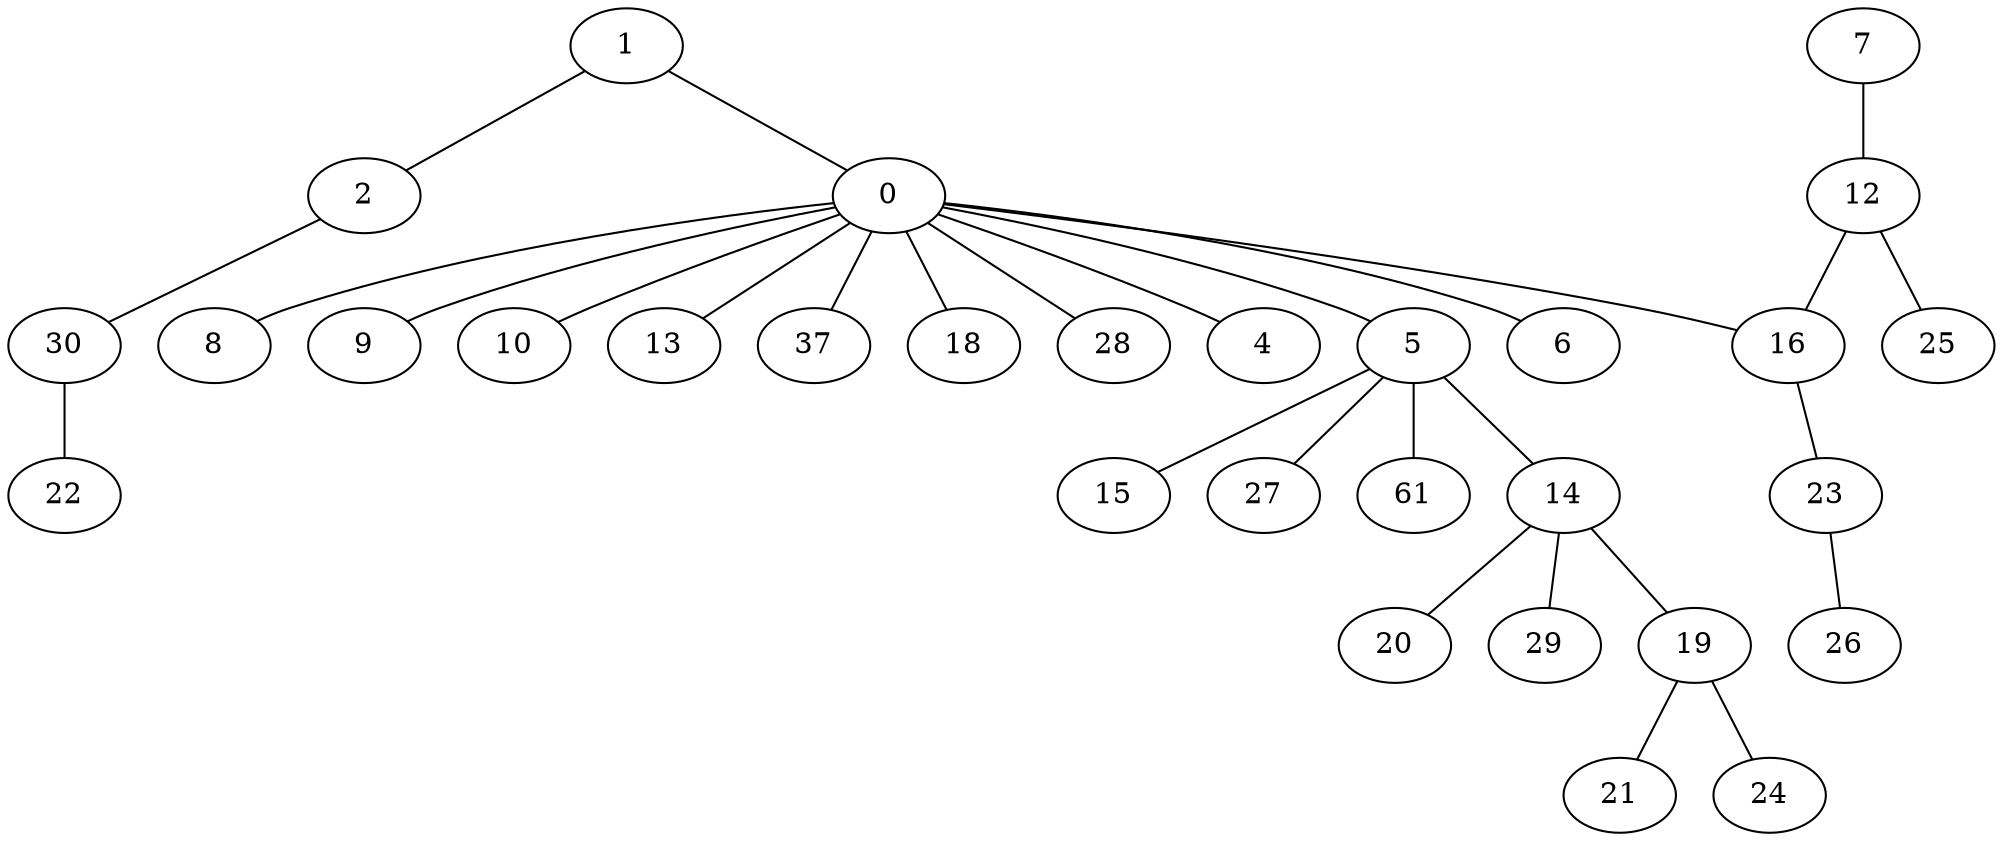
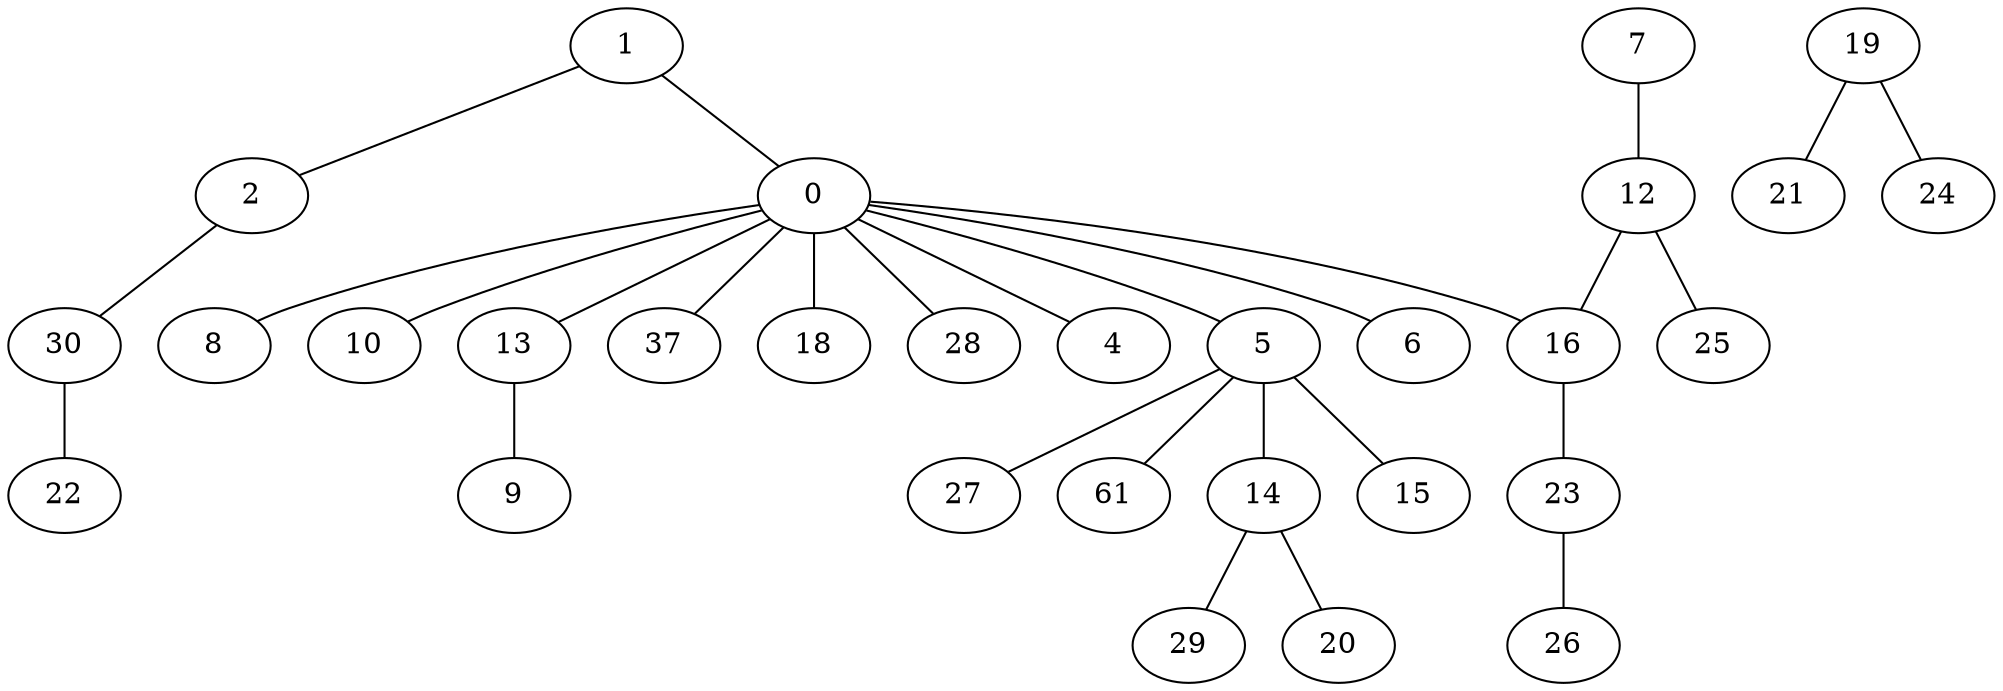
(619, 255) -> (514, 421)
(1629, 570) -> none
